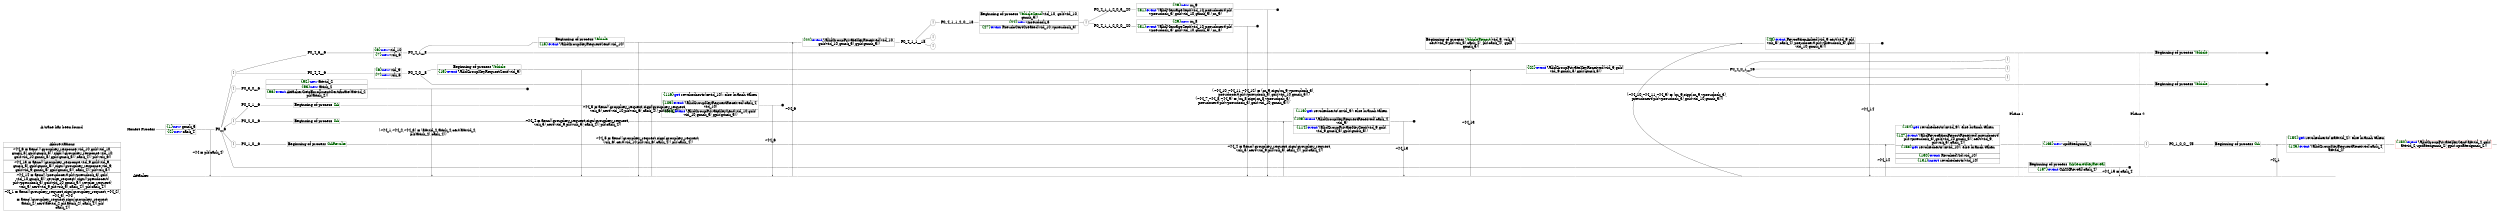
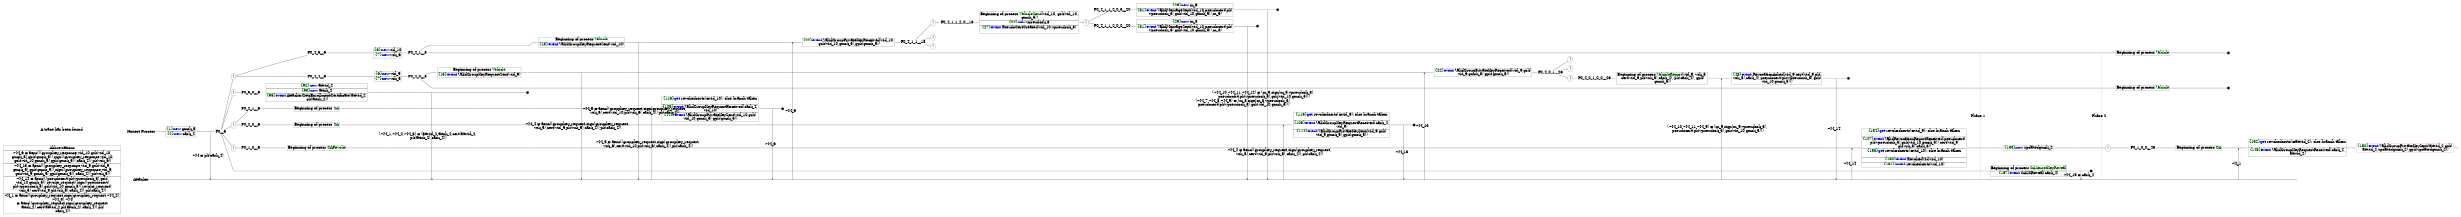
none -> (1594, 78)
(1948, 143) -> (1914, 146)
